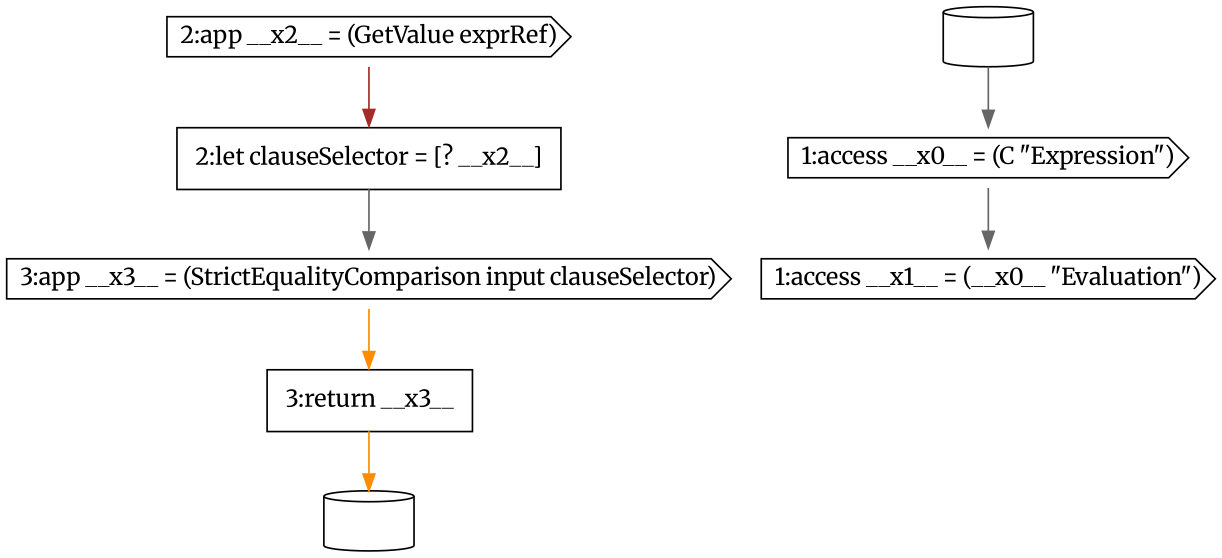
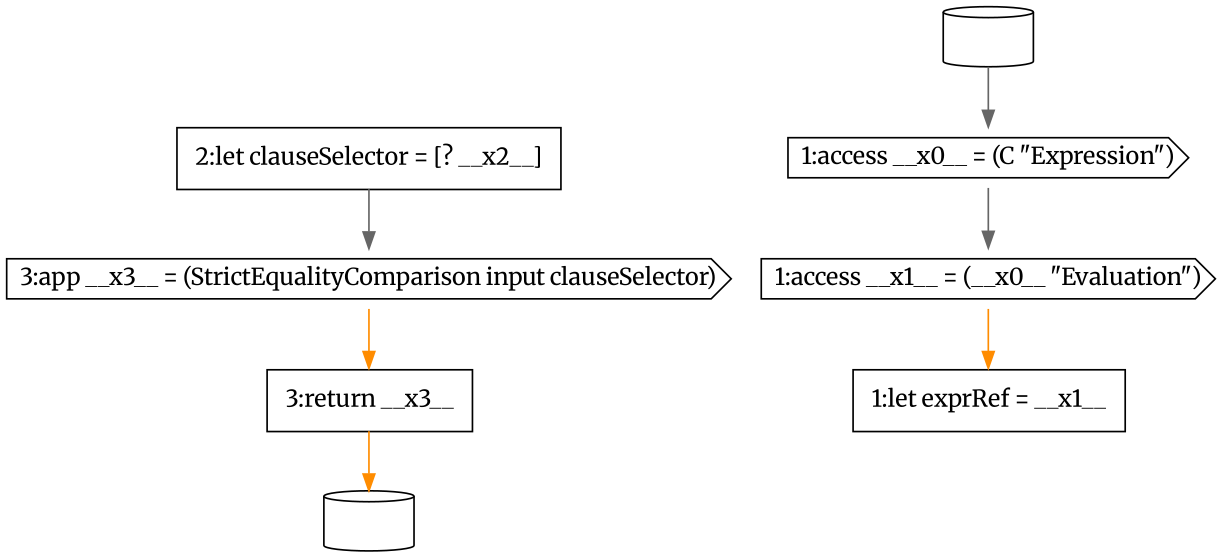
(369, 37) -> none
none -> (988, 400)
